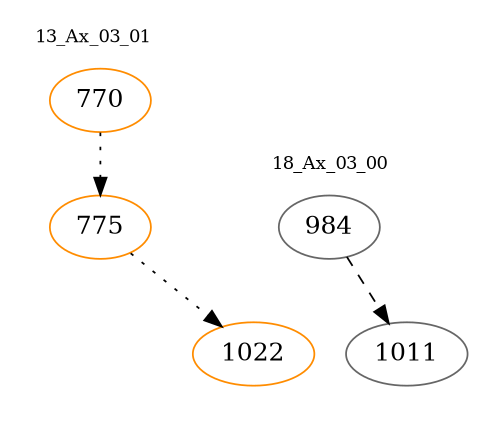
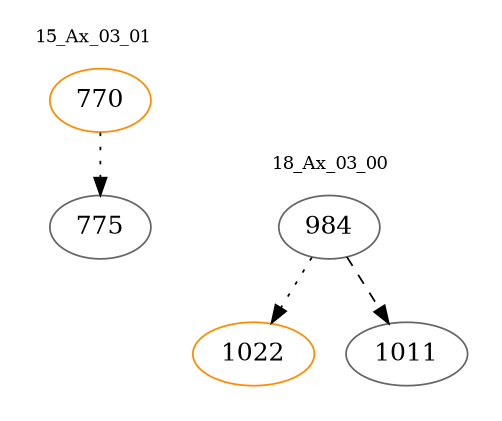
(93, 38) -> (93, 38)
(100, 227) -> (100, 227)
(169, 284) -> (296, 283)
